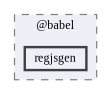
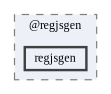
(56, 26) -> (56, 26)
